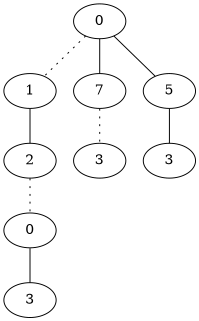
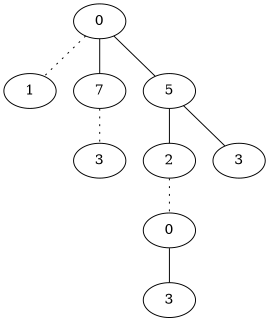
(30, 126) -> (169, 126)
